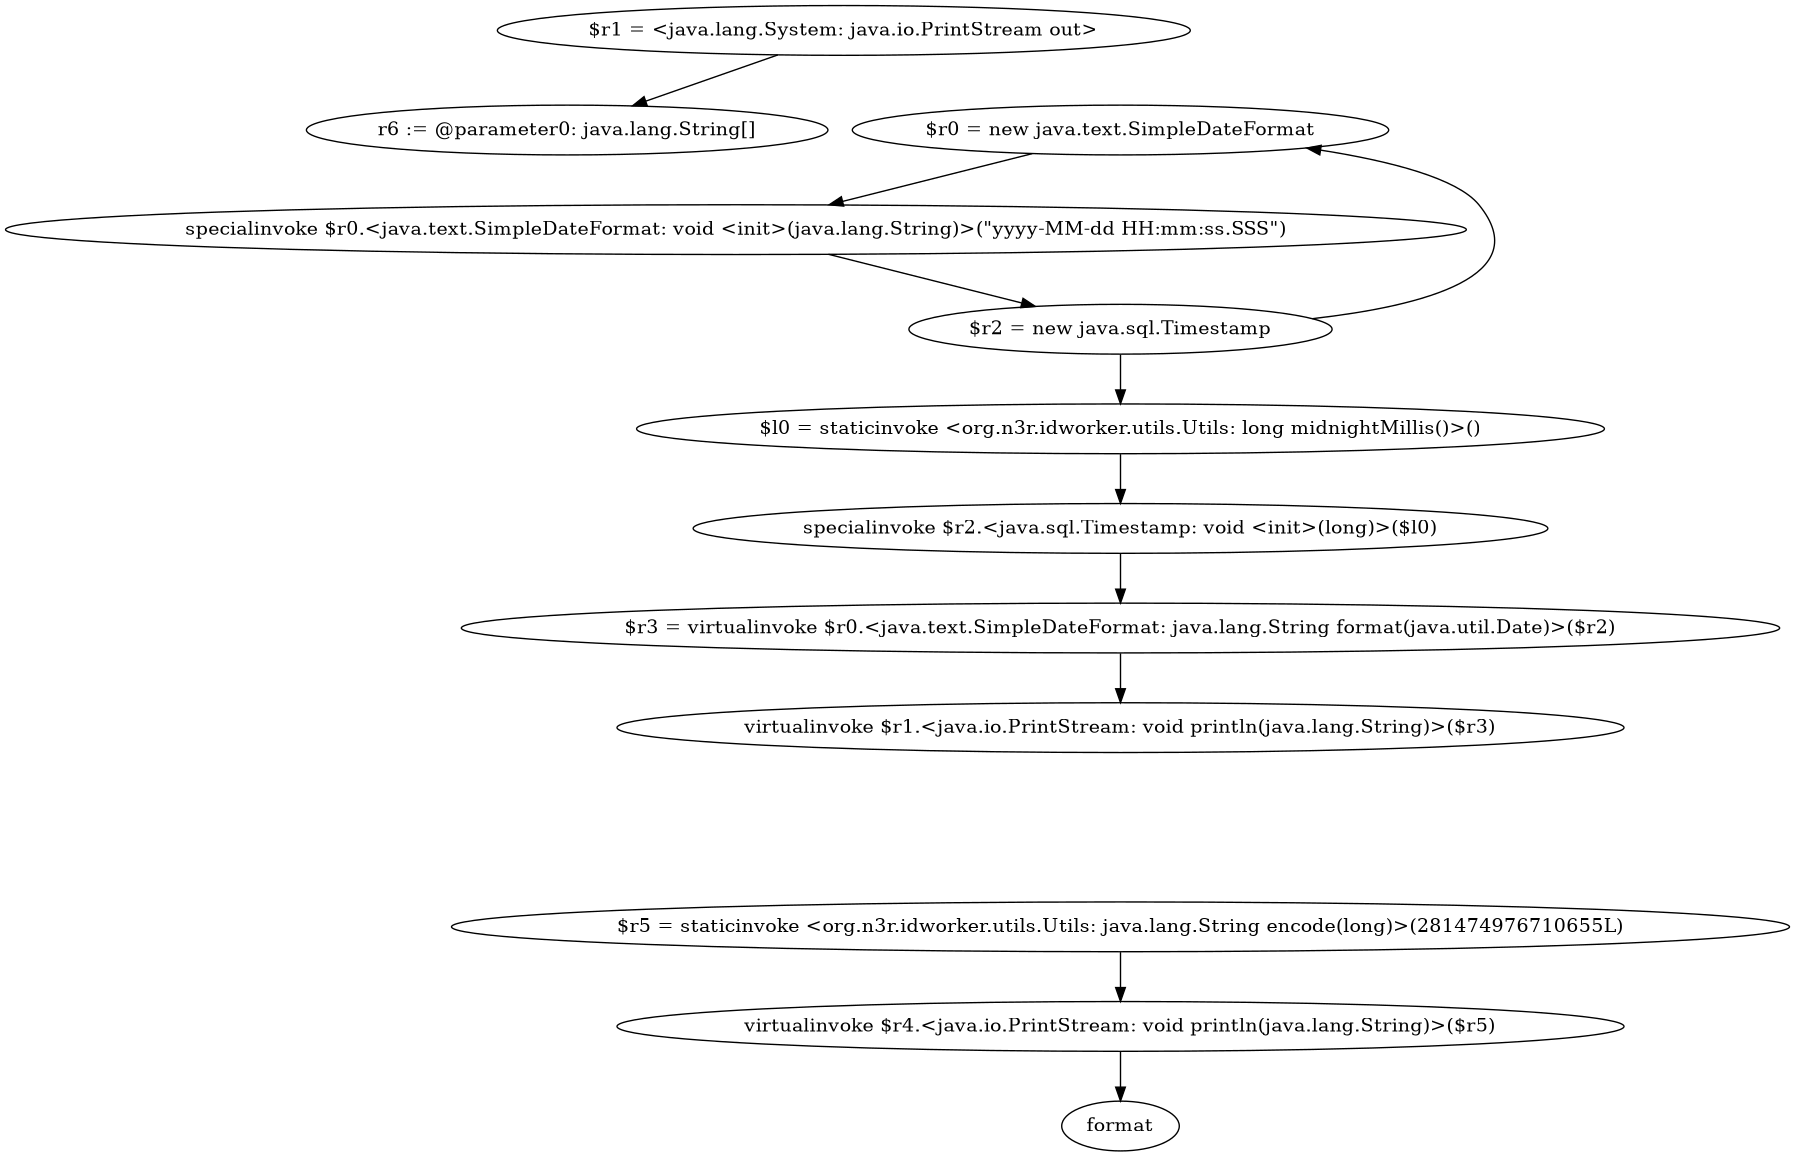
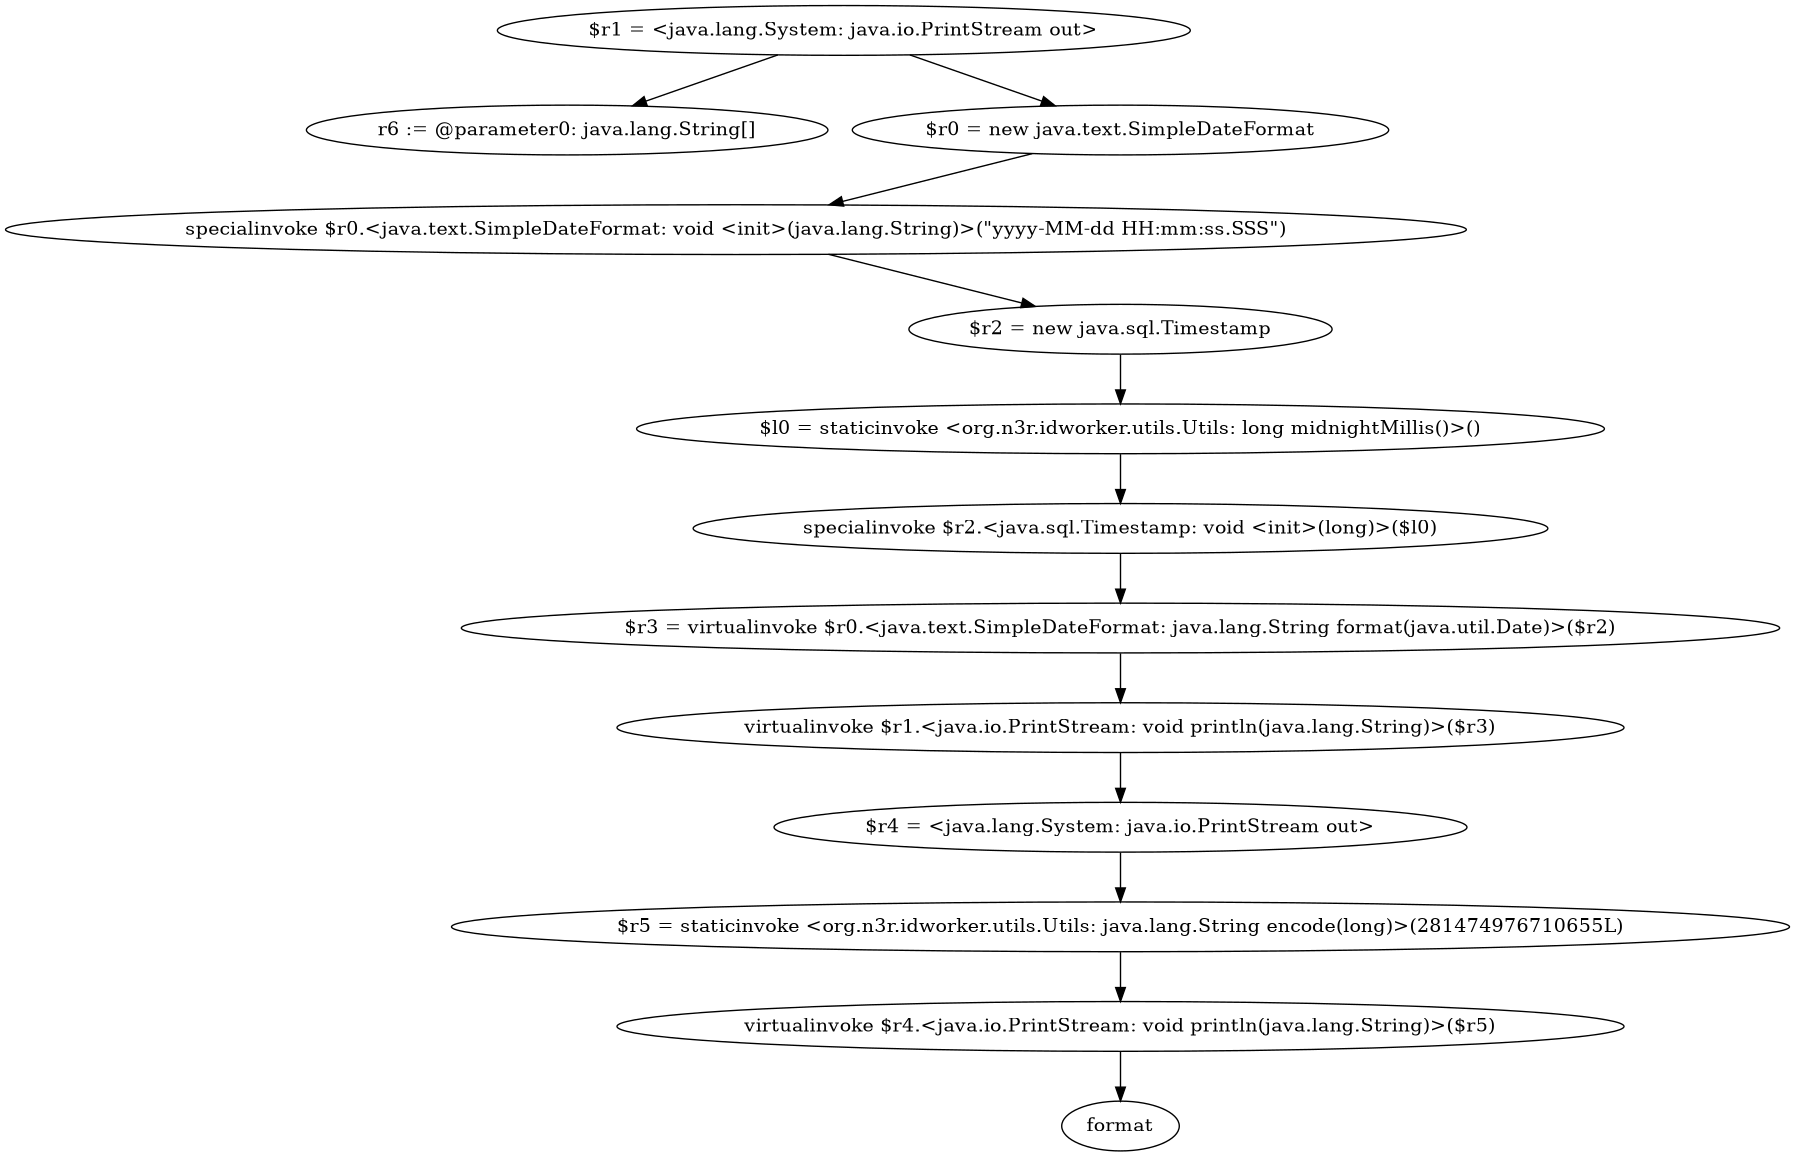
(1493, 241) -> (976, 78)
none -> (1120, 827)
